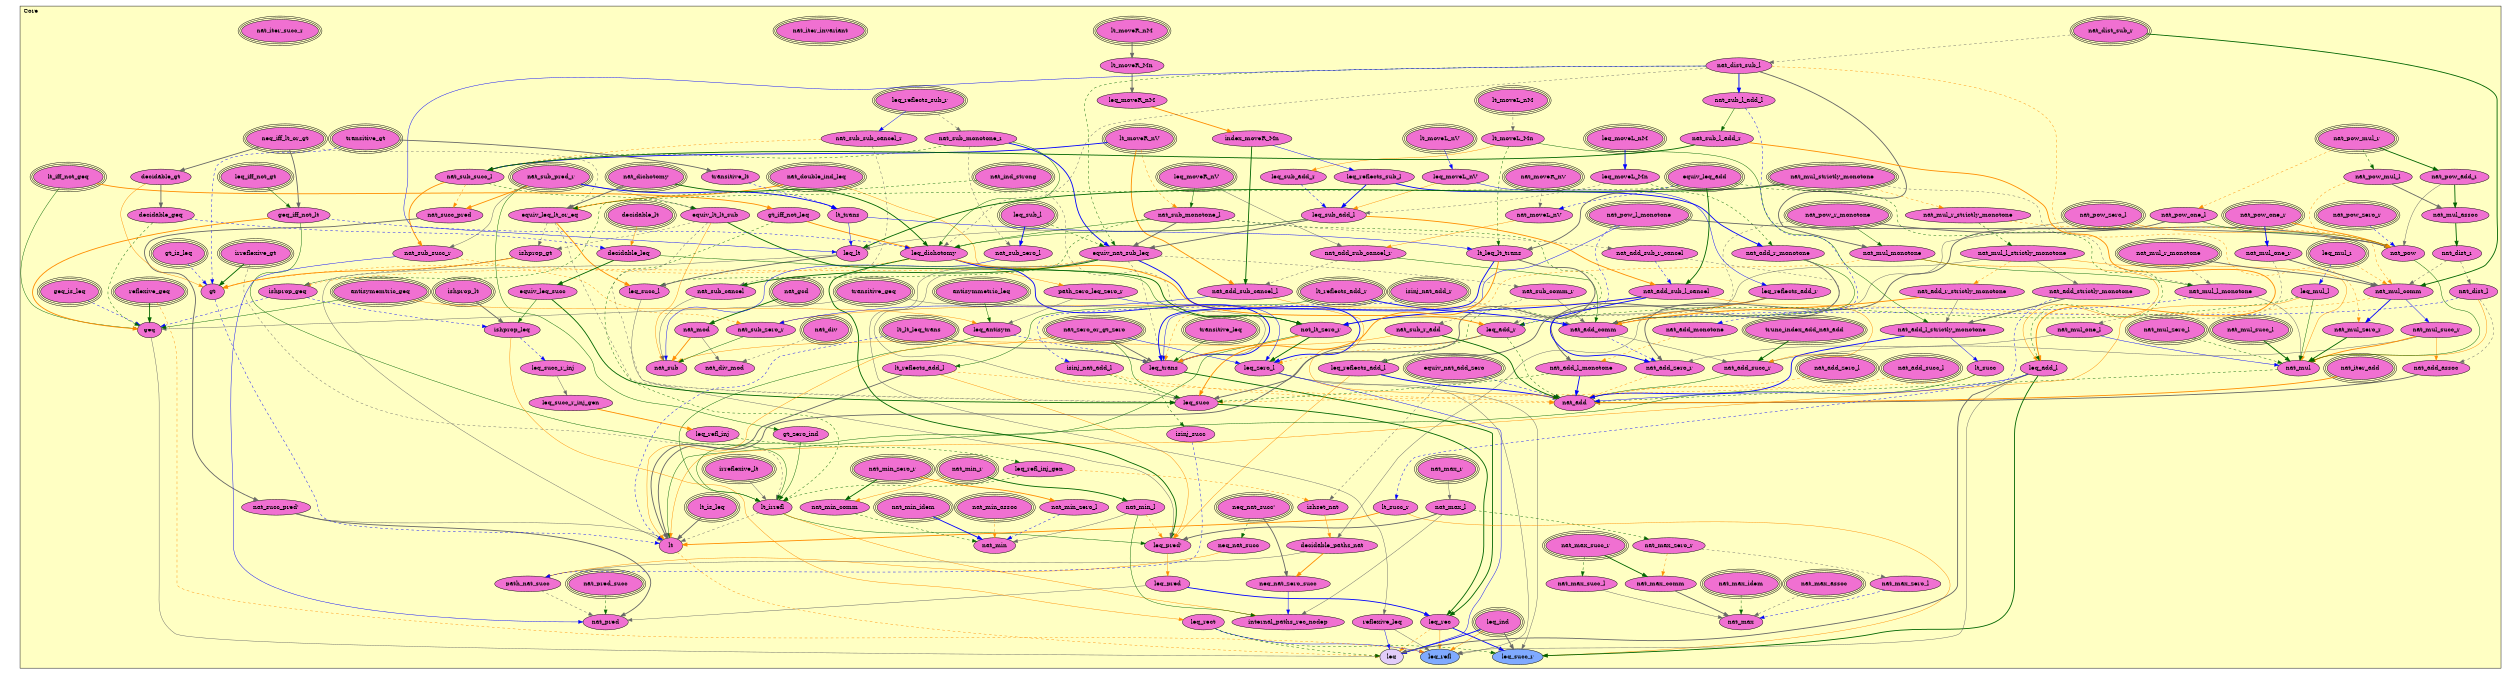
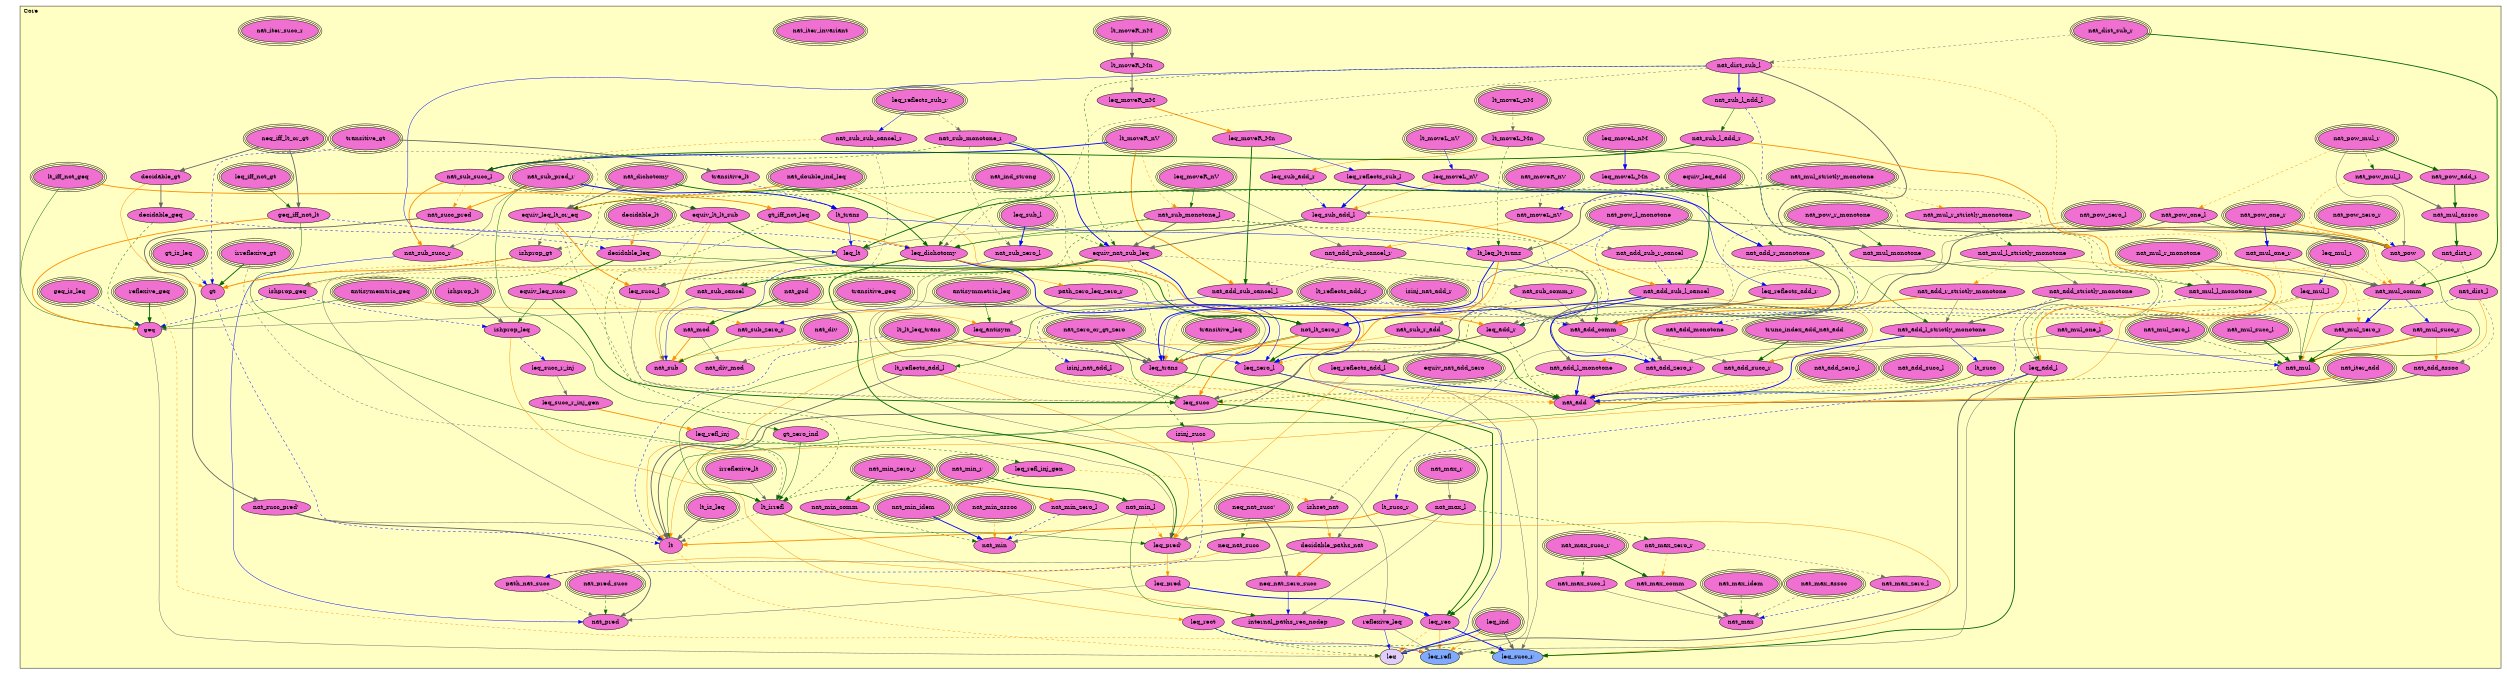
(1252, 139) -> (1252, 139)
(2415, 208) -> (2368, 196)
(2157, 286) -> (2157, 286)
(1467, 312) -> (1467, 312)
(2208, 318) -> (2208, 318)
